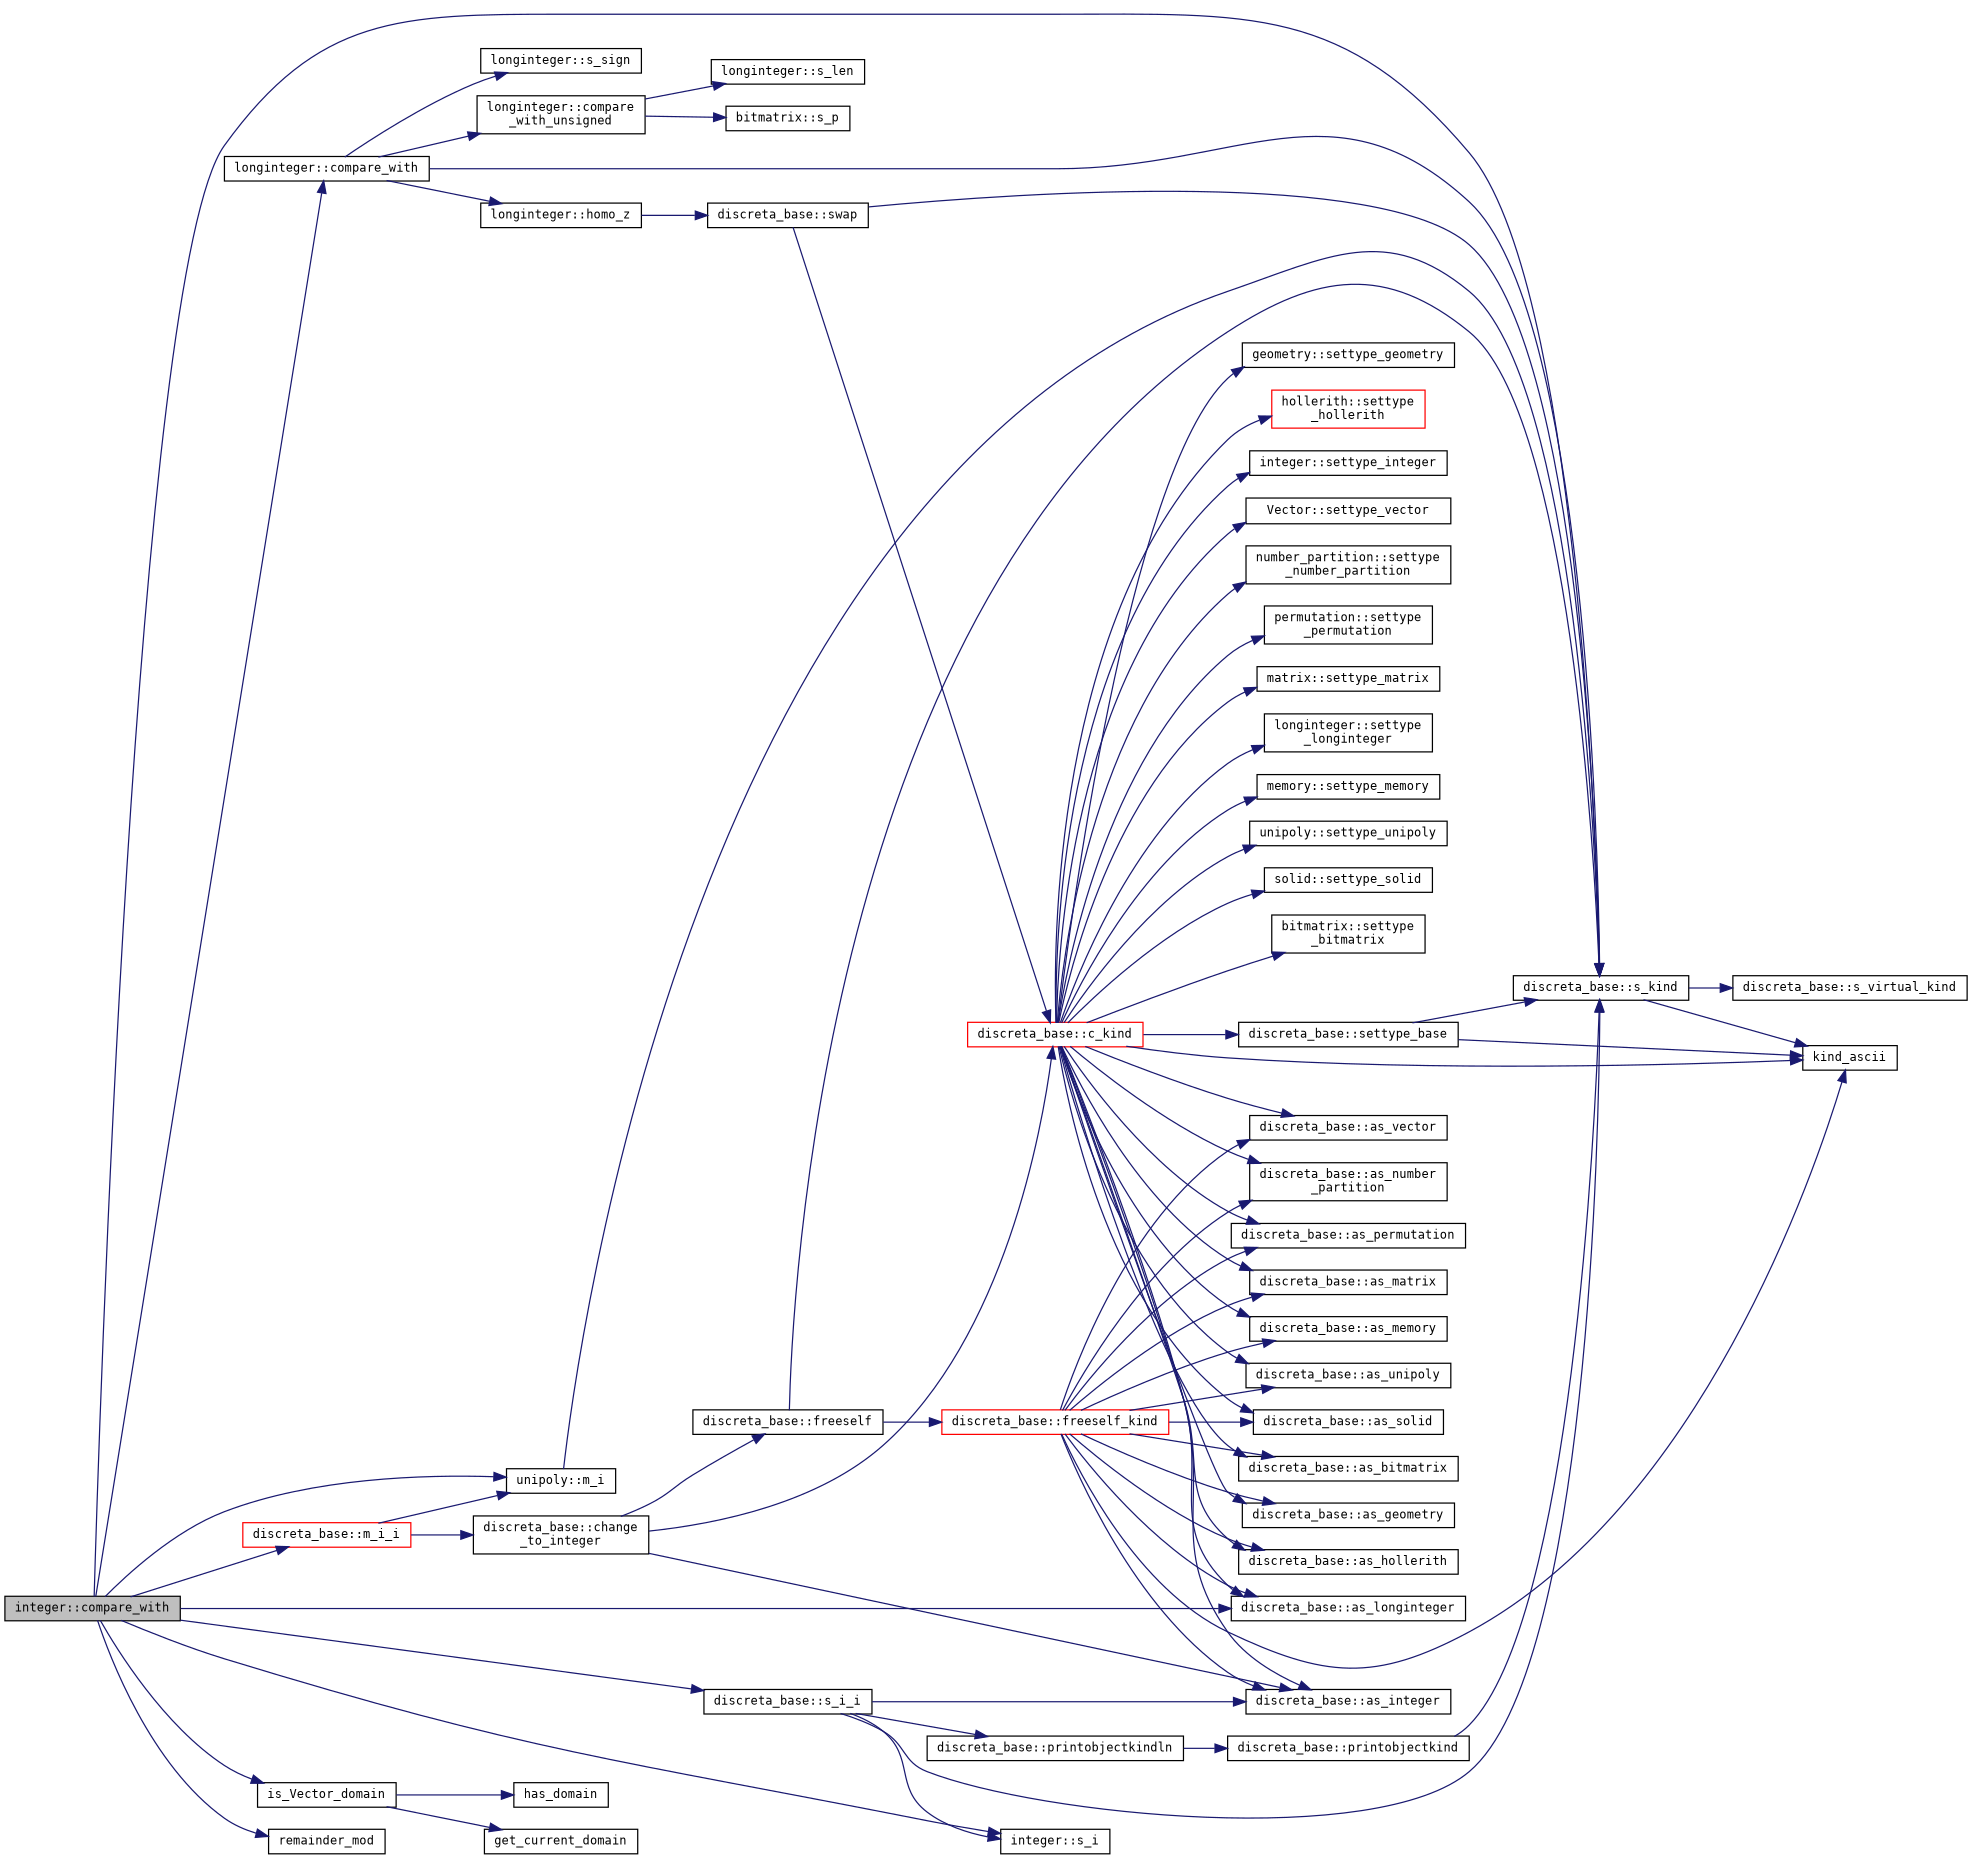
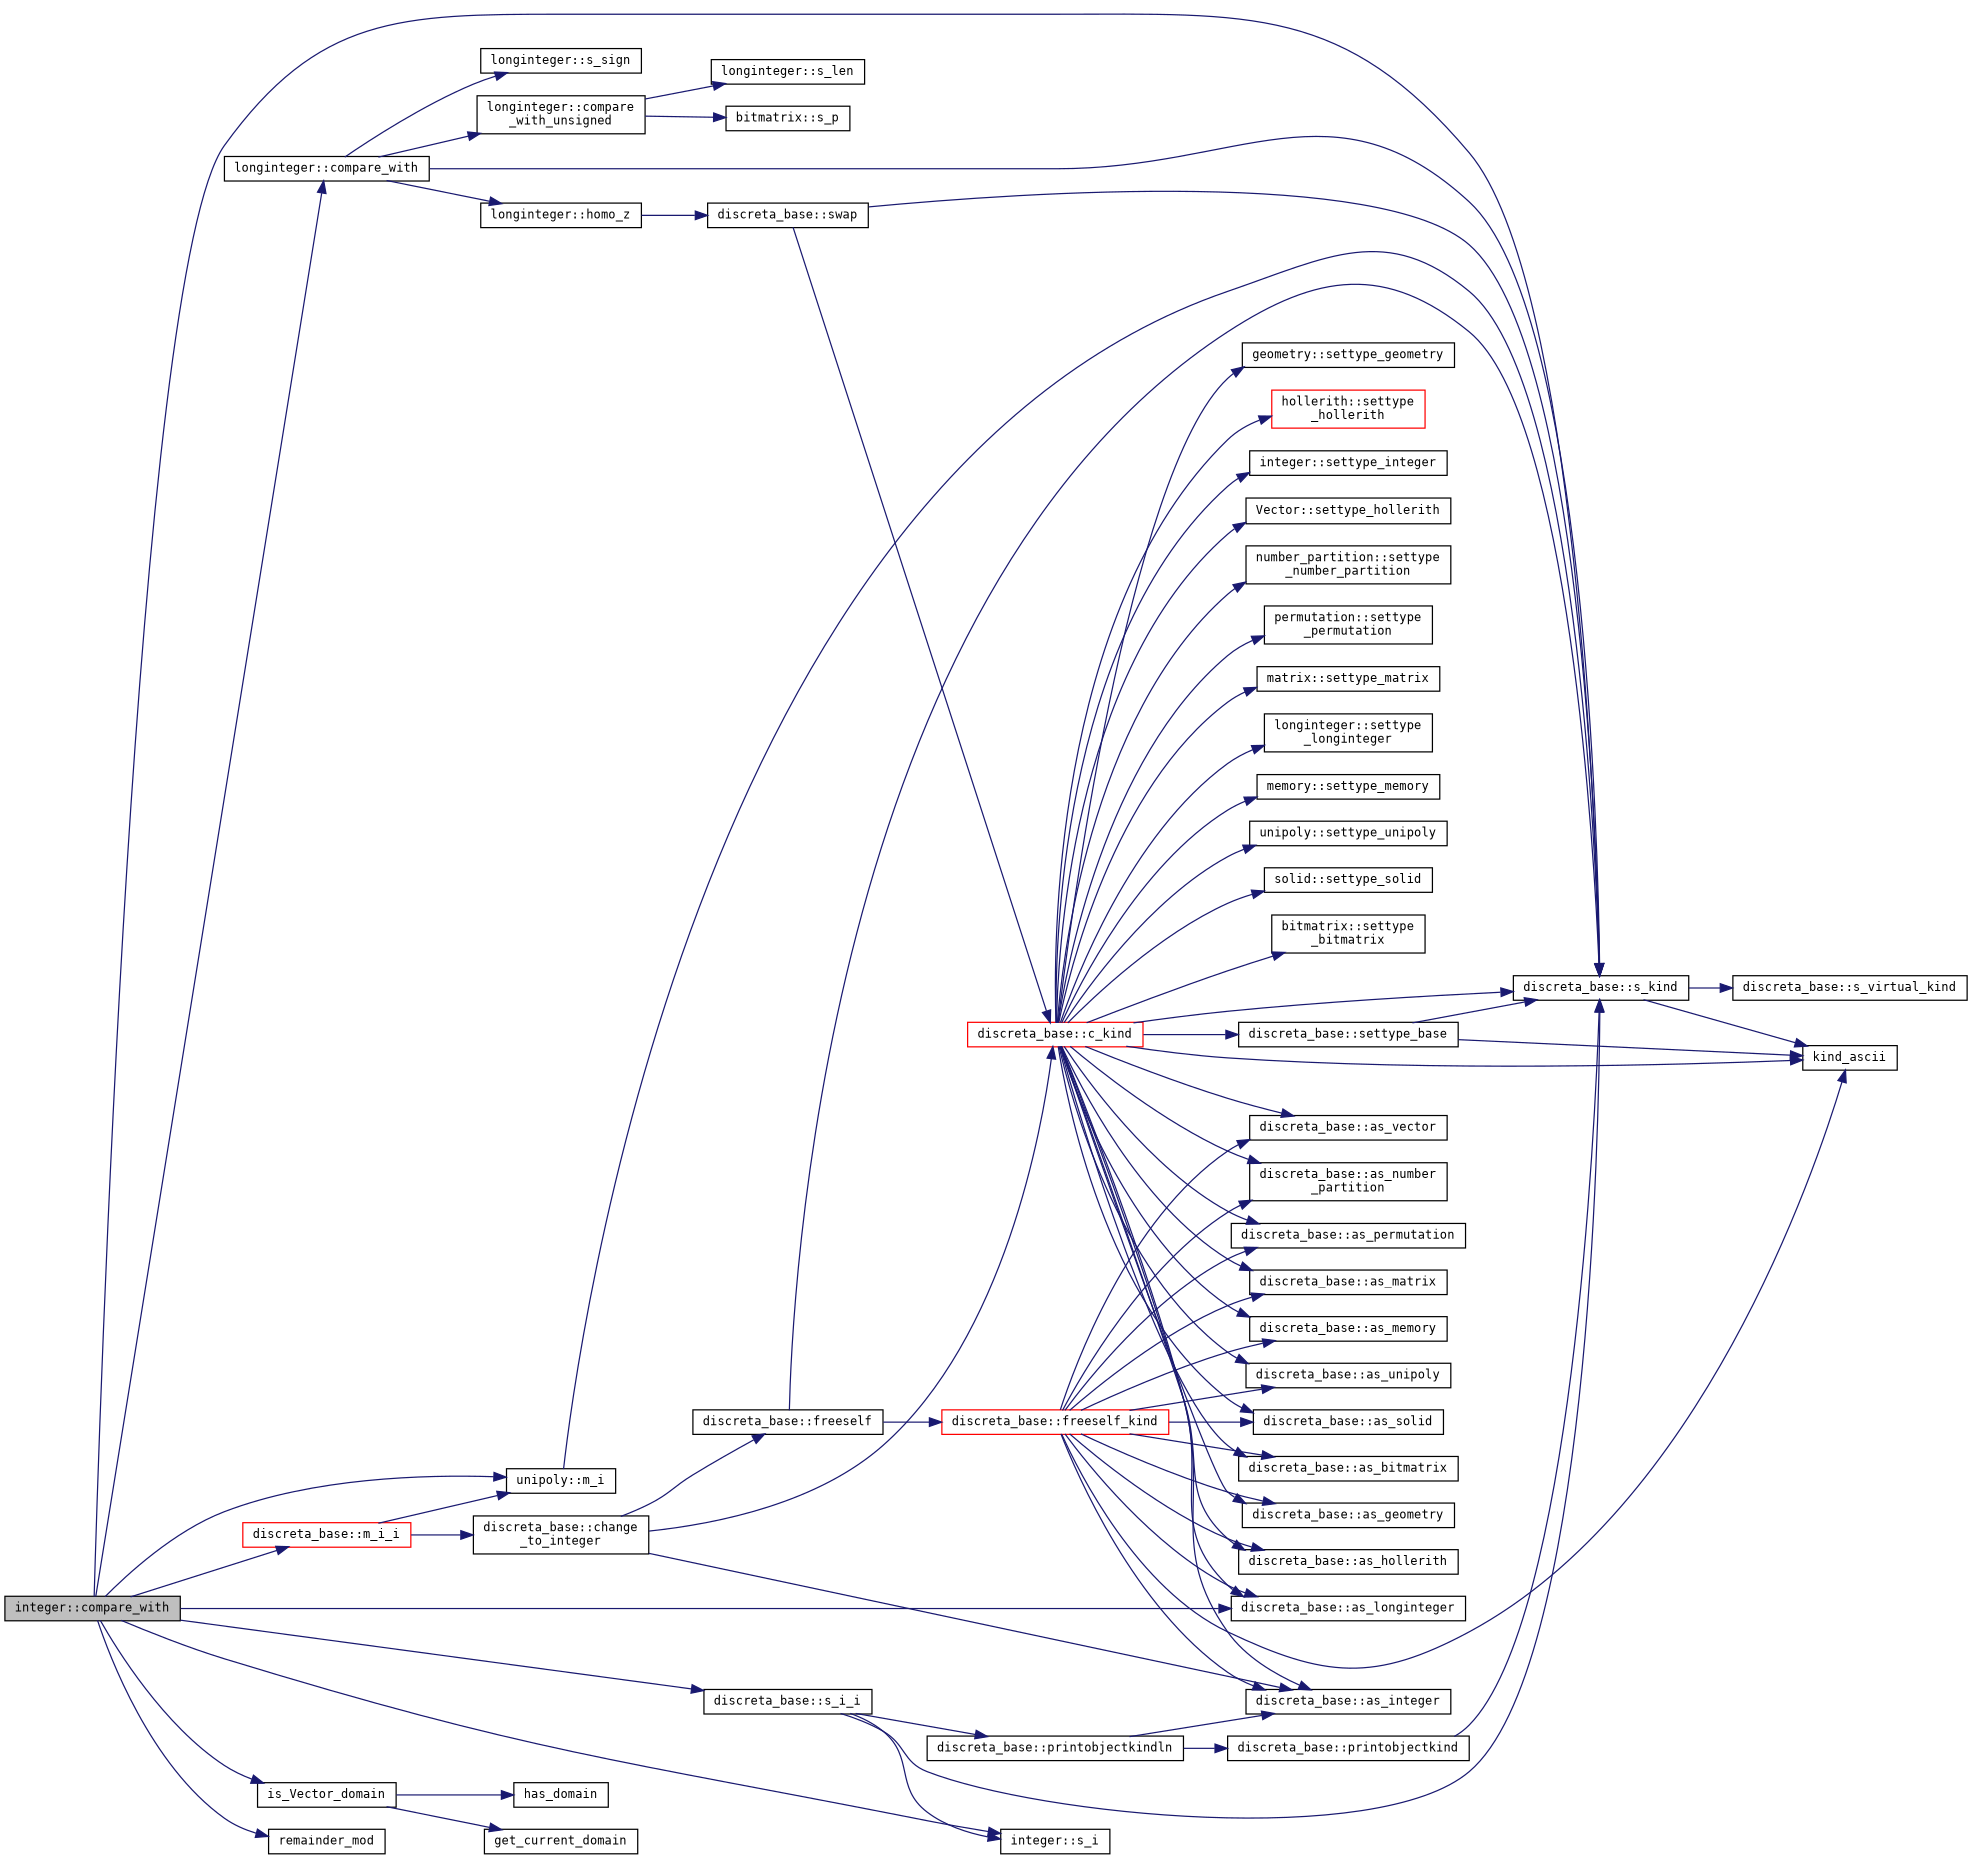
(1348, 511) -> (1348, 511)
none -> (1317, 1004)
(1053, 1702) -> (1196, 1726)
